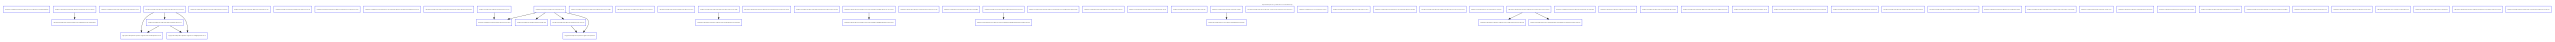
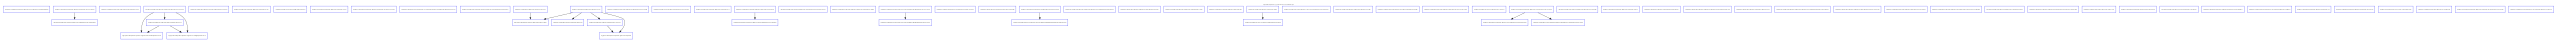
none -> (290, 9)
(1313, 9) -> none
